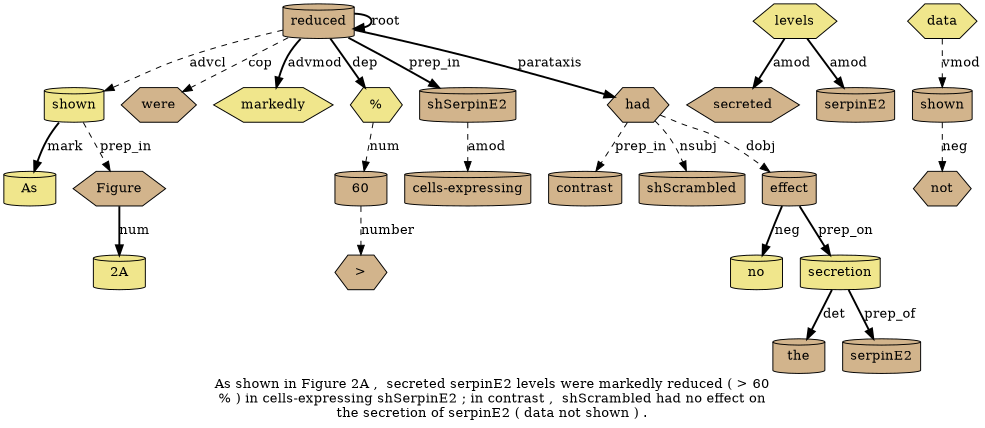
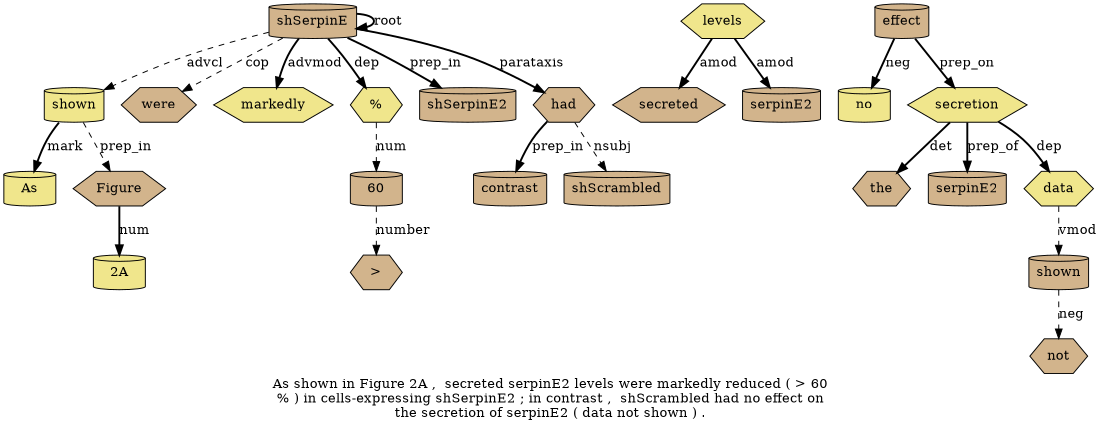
(319, 21) -> (313, 21)
(714, 135) -> none
none -> (1023, 140)
(614, 143) -> (532, 140)
(468, 189) -> none
(840, 272) -> (967, 105)
(799, 356) -> (882, 189)
